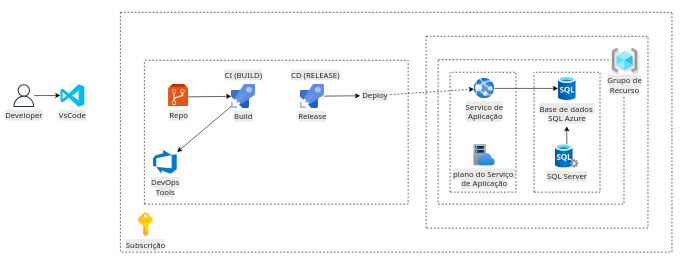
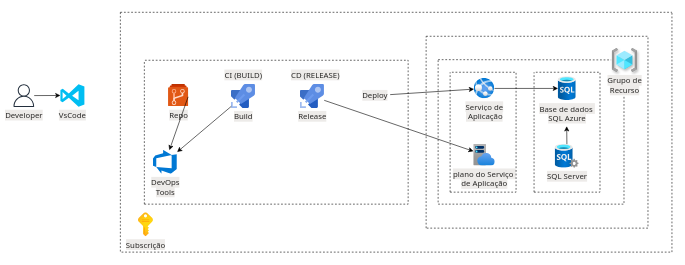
(430, 92) -> (430, 92)
(354, 96) -> (397, 125)
(213, 97) -> (179, 122)
